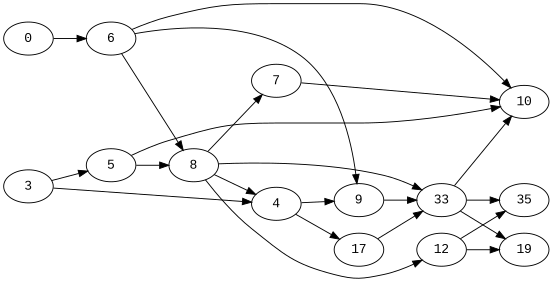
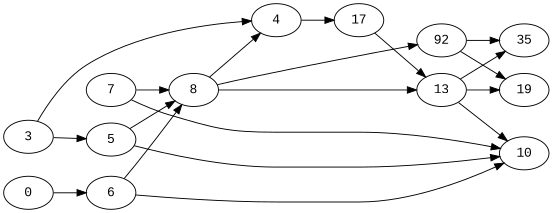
(226, 133) -> (148, 90)
(359, 200) -> none
(442, 200) -> (442, 90)
(442, 250) -> (442, 40)
